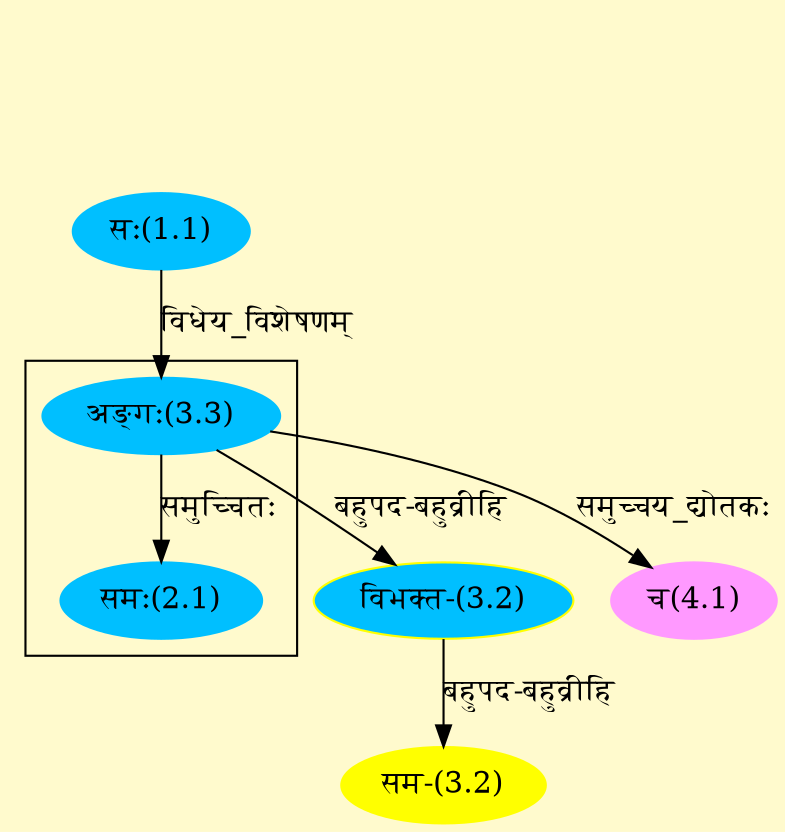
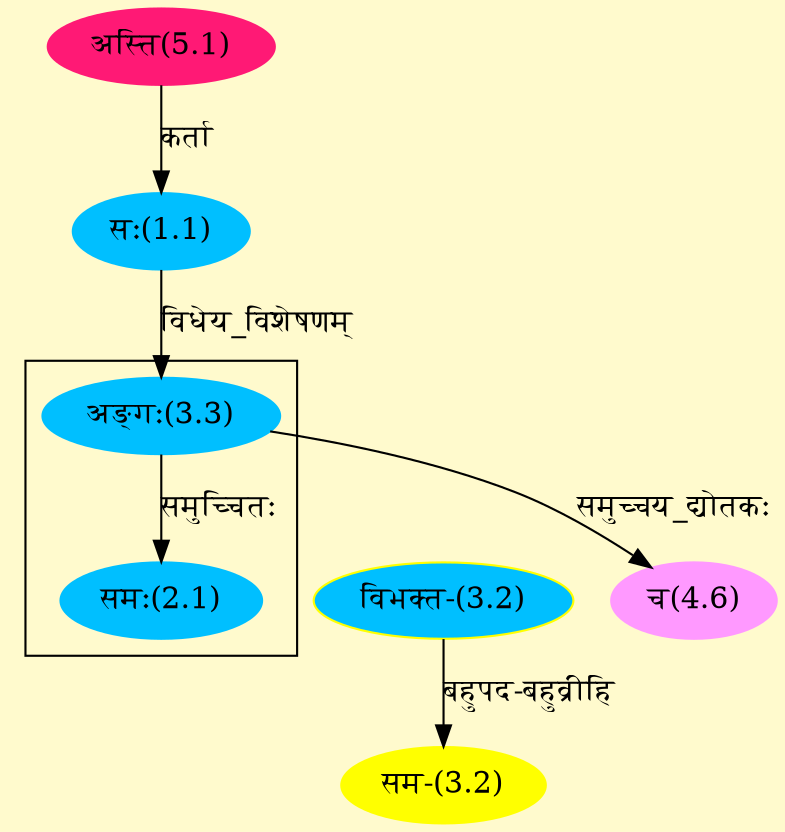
none -> (161, 47)
(310, 508) -> none
(694, 601) -> (694, 601)
